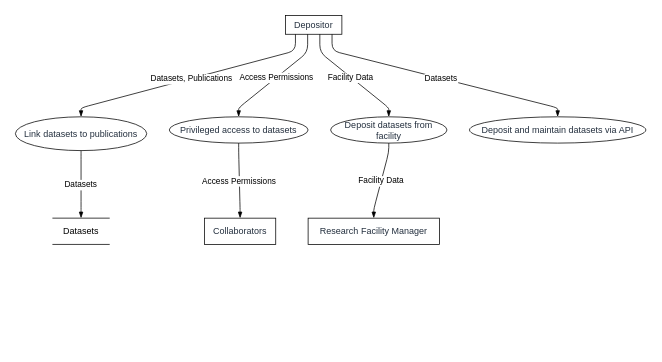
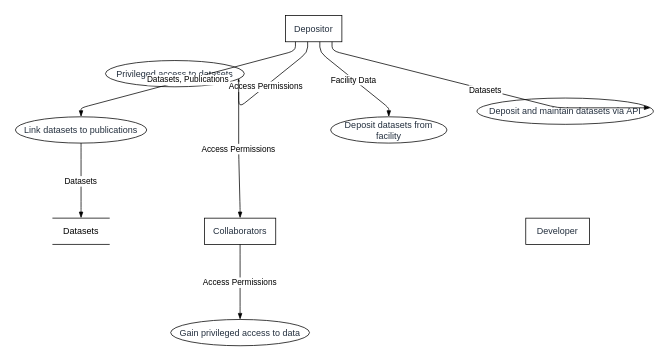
(314, 25) -> (314, 29)
(239, 130) -> (175, 74)
(557, 130) -> (565, 111)
(81, 134) -> (81, 130)
(381, 179) -> none
(374, 231) -> none
none -> (557, 231)
none -> (240, 282)
none -> (240, 332)
